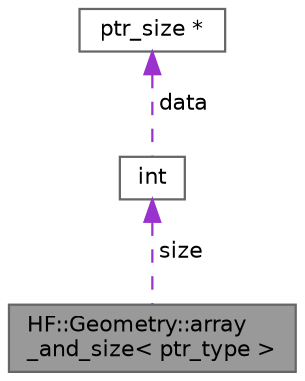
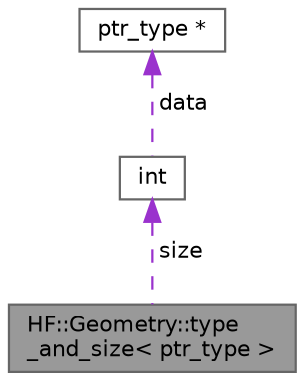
(152, 30) -> (152, 30)
(152, 338) -> (152, 338)
